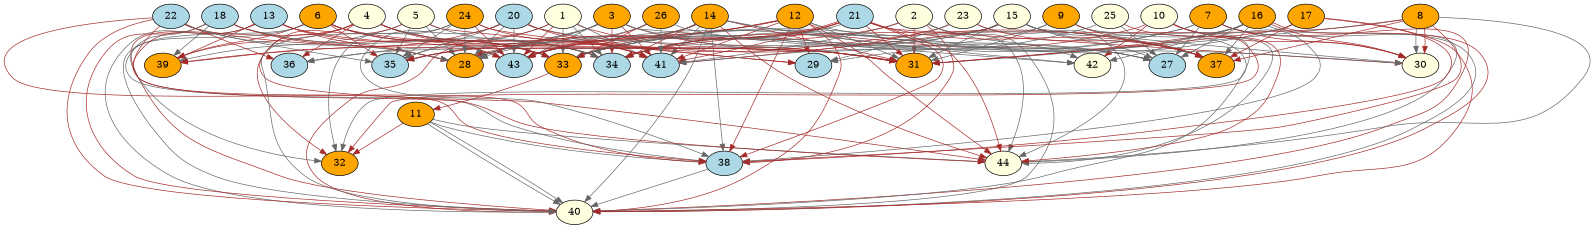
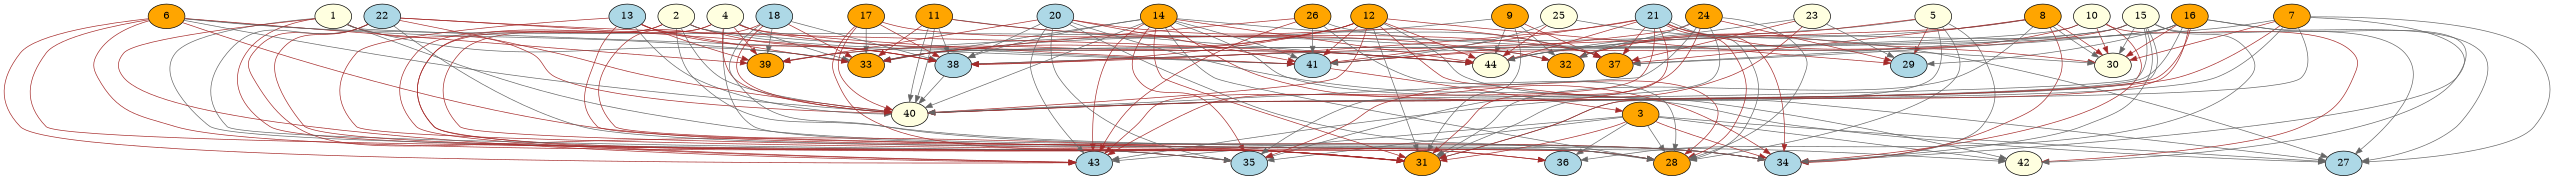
(634, 38) -> (1402, 79)
(508, 88) -> (903, 39)
none -> (1896, 98)
